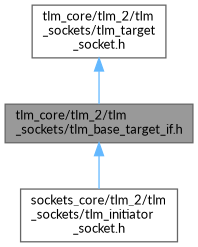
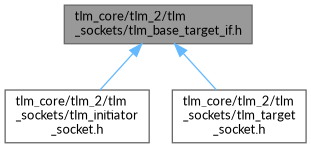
(99, 88) -> (200, 72)
(99, 215) -> (77, 116)
